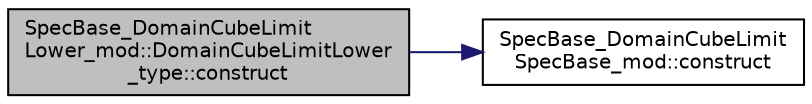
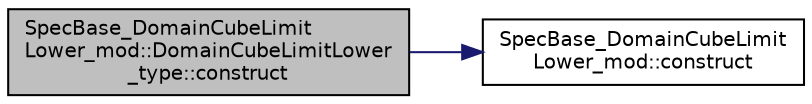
(643, 52) -> (643, 52)
